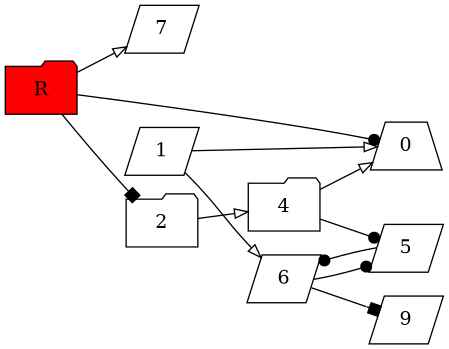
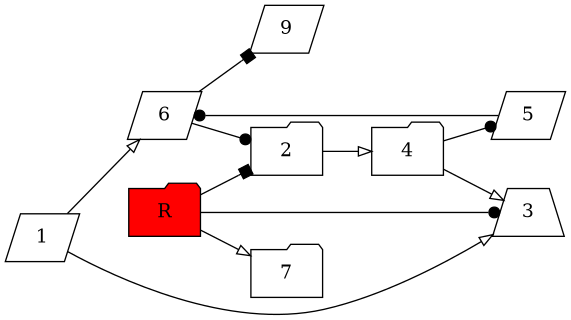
(162, 29) -> (287, 274)
(406, 146) -> (528, 212)
(337, 274) -> (216, 131)
